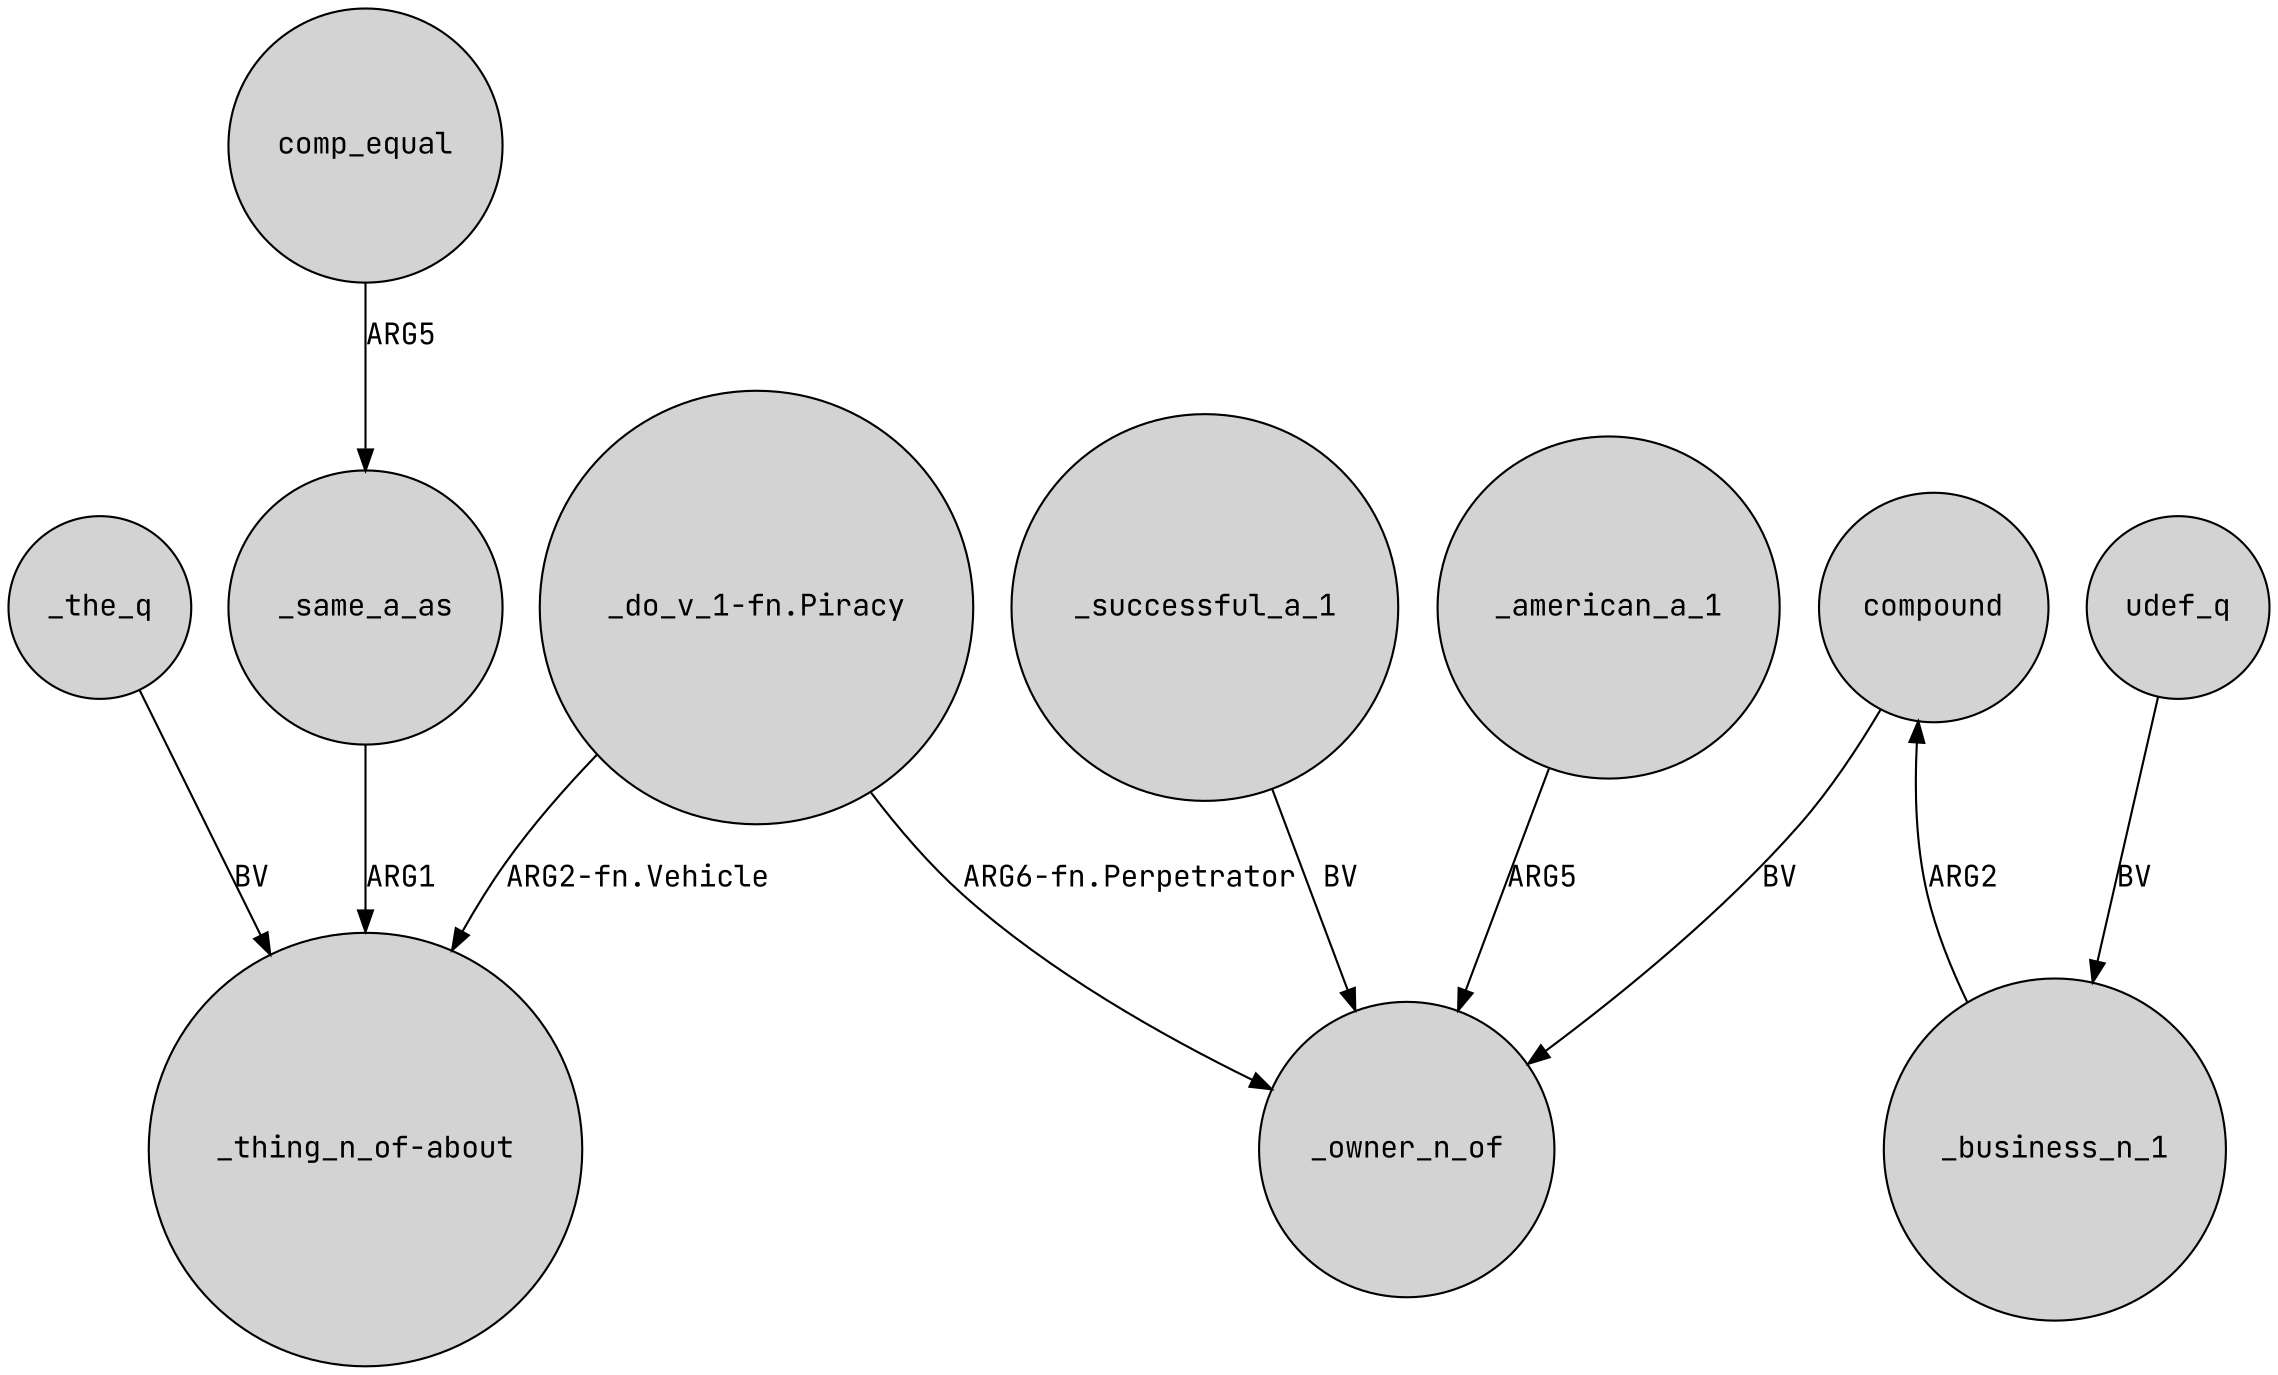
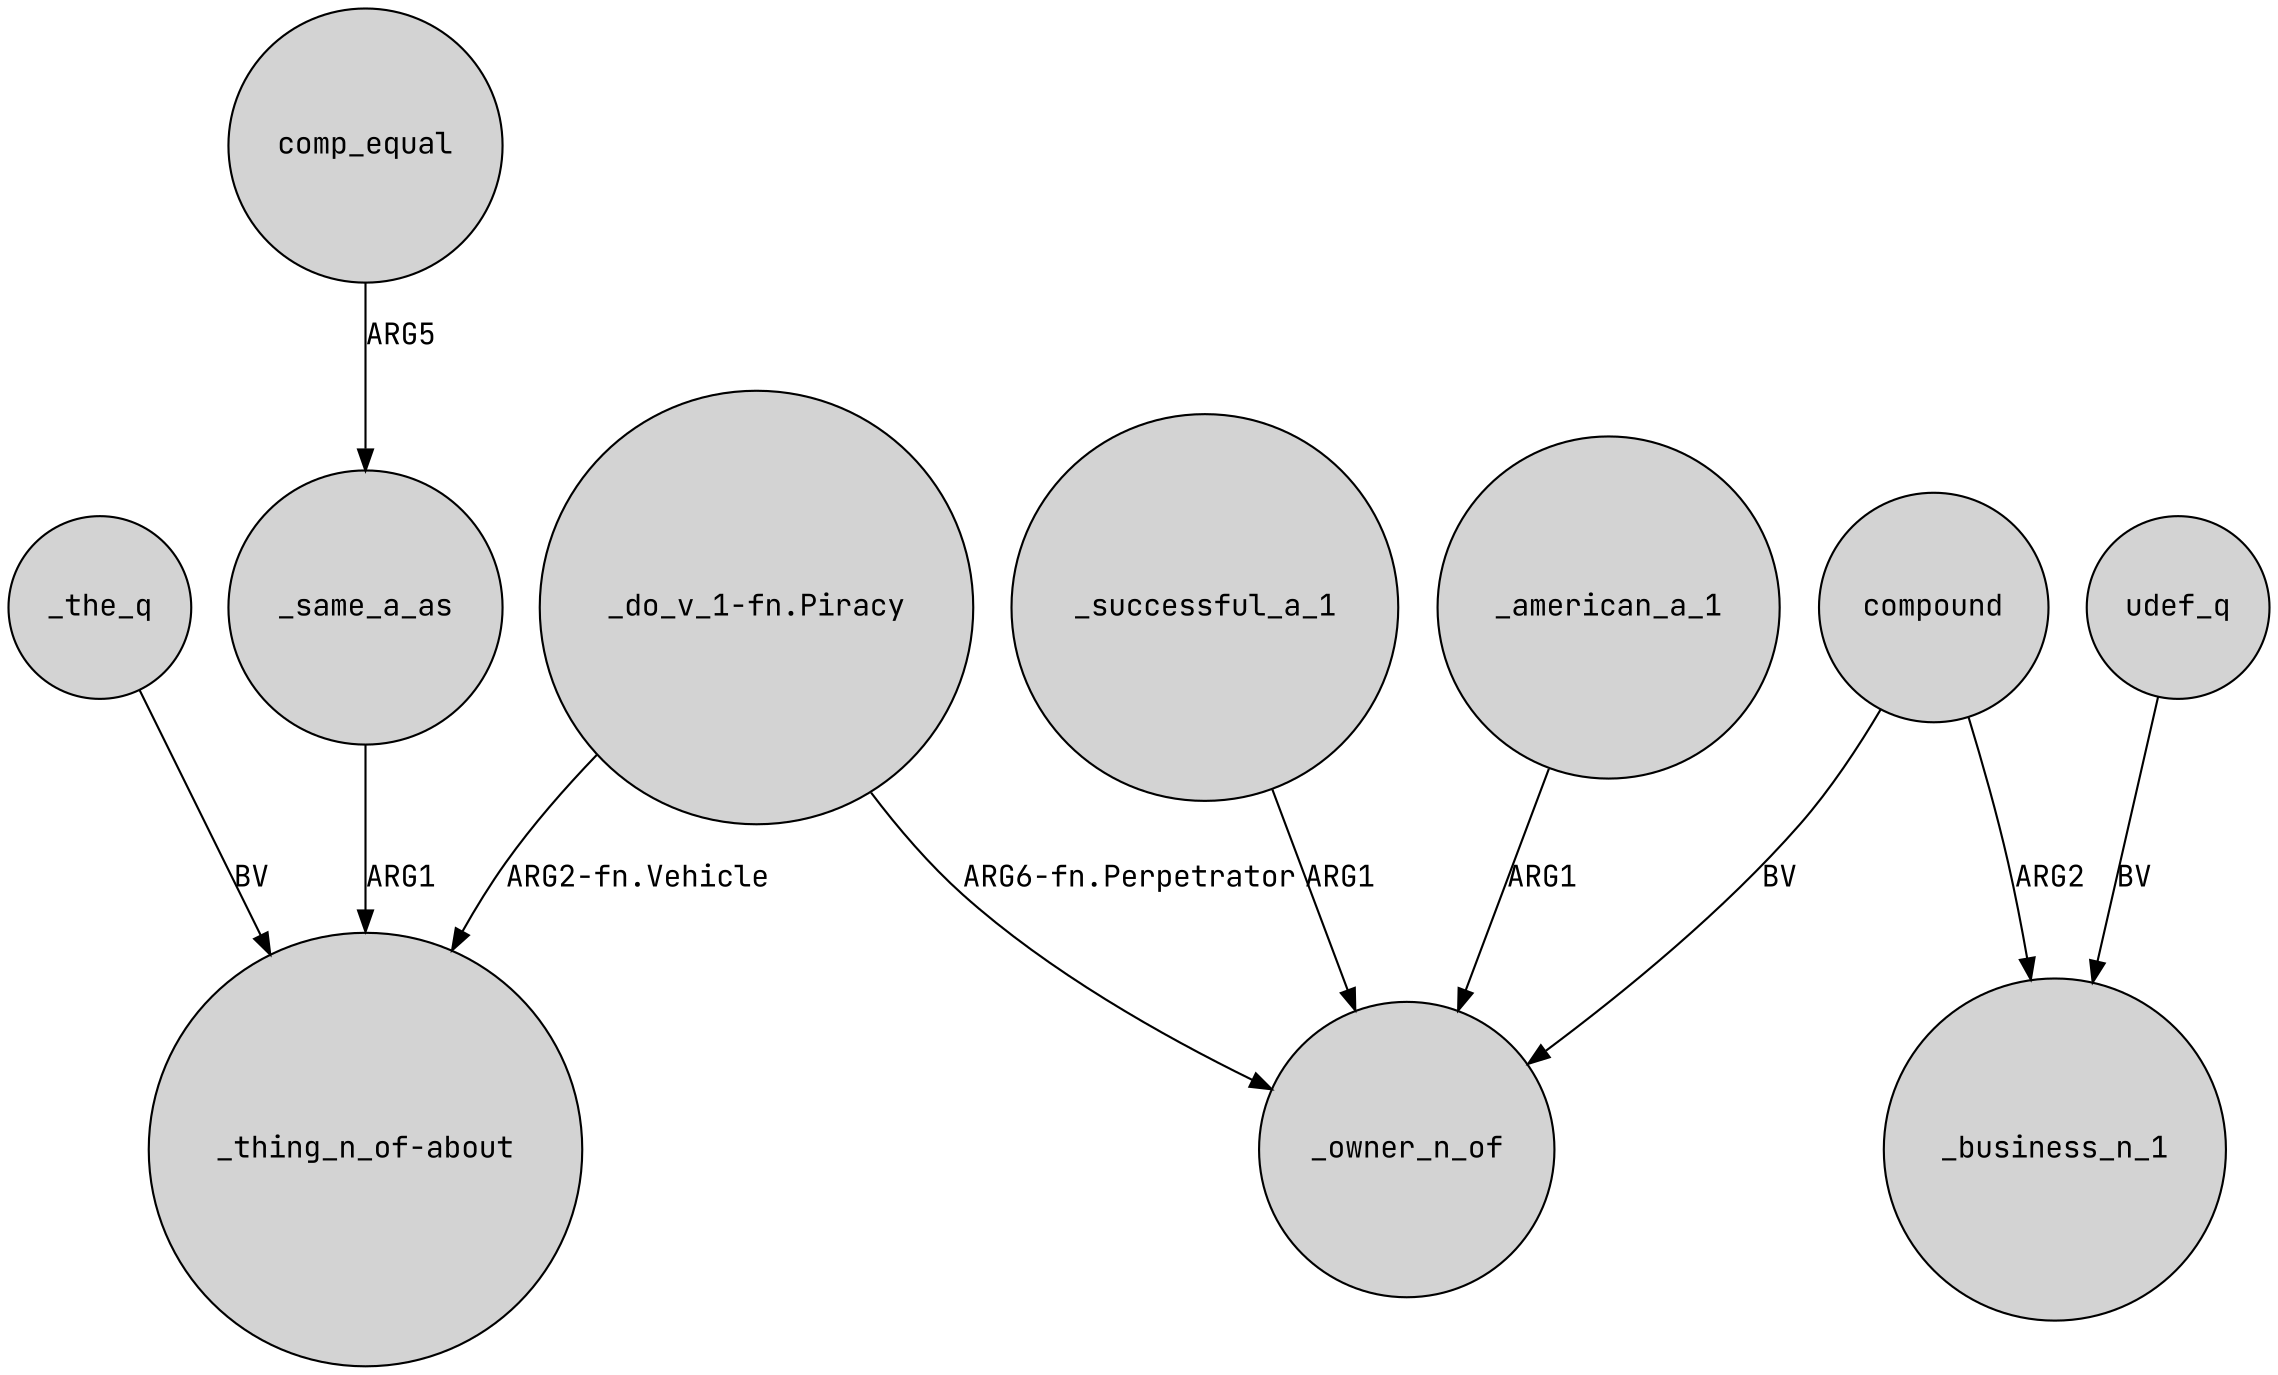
(1924, 876) -> (2002, 837)
(1341, 879) -> (1341, 879)
(1543, 879) -> (1543, 879)
